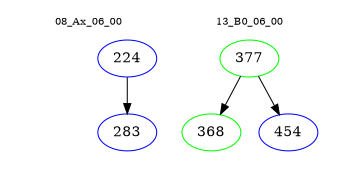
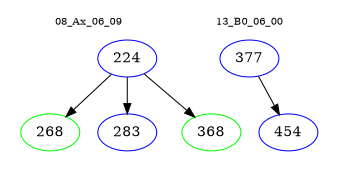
(89, 22) -> (89, 22)
(249, 59) -> (249, 59)
(233, 91) -> (158, 86)
none -> (50, 132)
